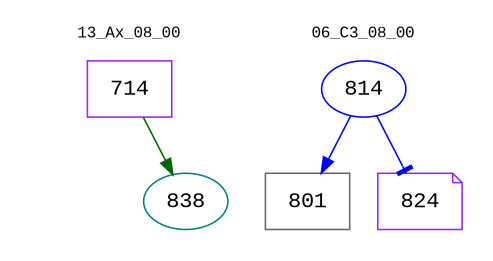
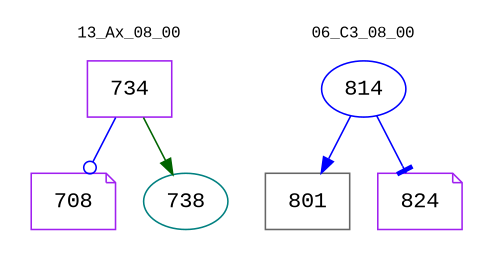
(130, 89) -> (130, 89)
none -> (73, 201)
(186, 201) -> (186, 201)
